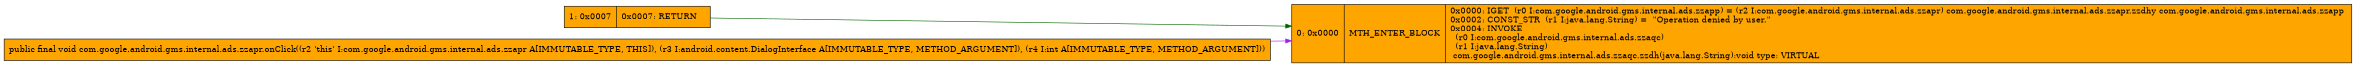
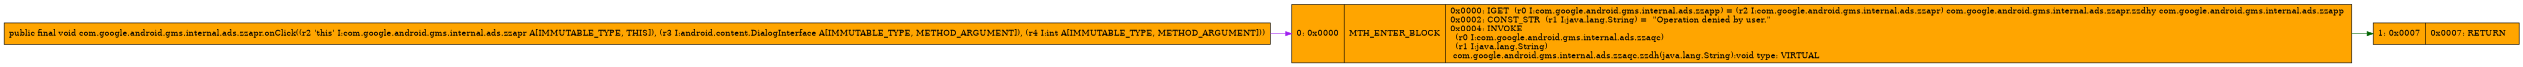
(998, 22) -> (2359, 34)
